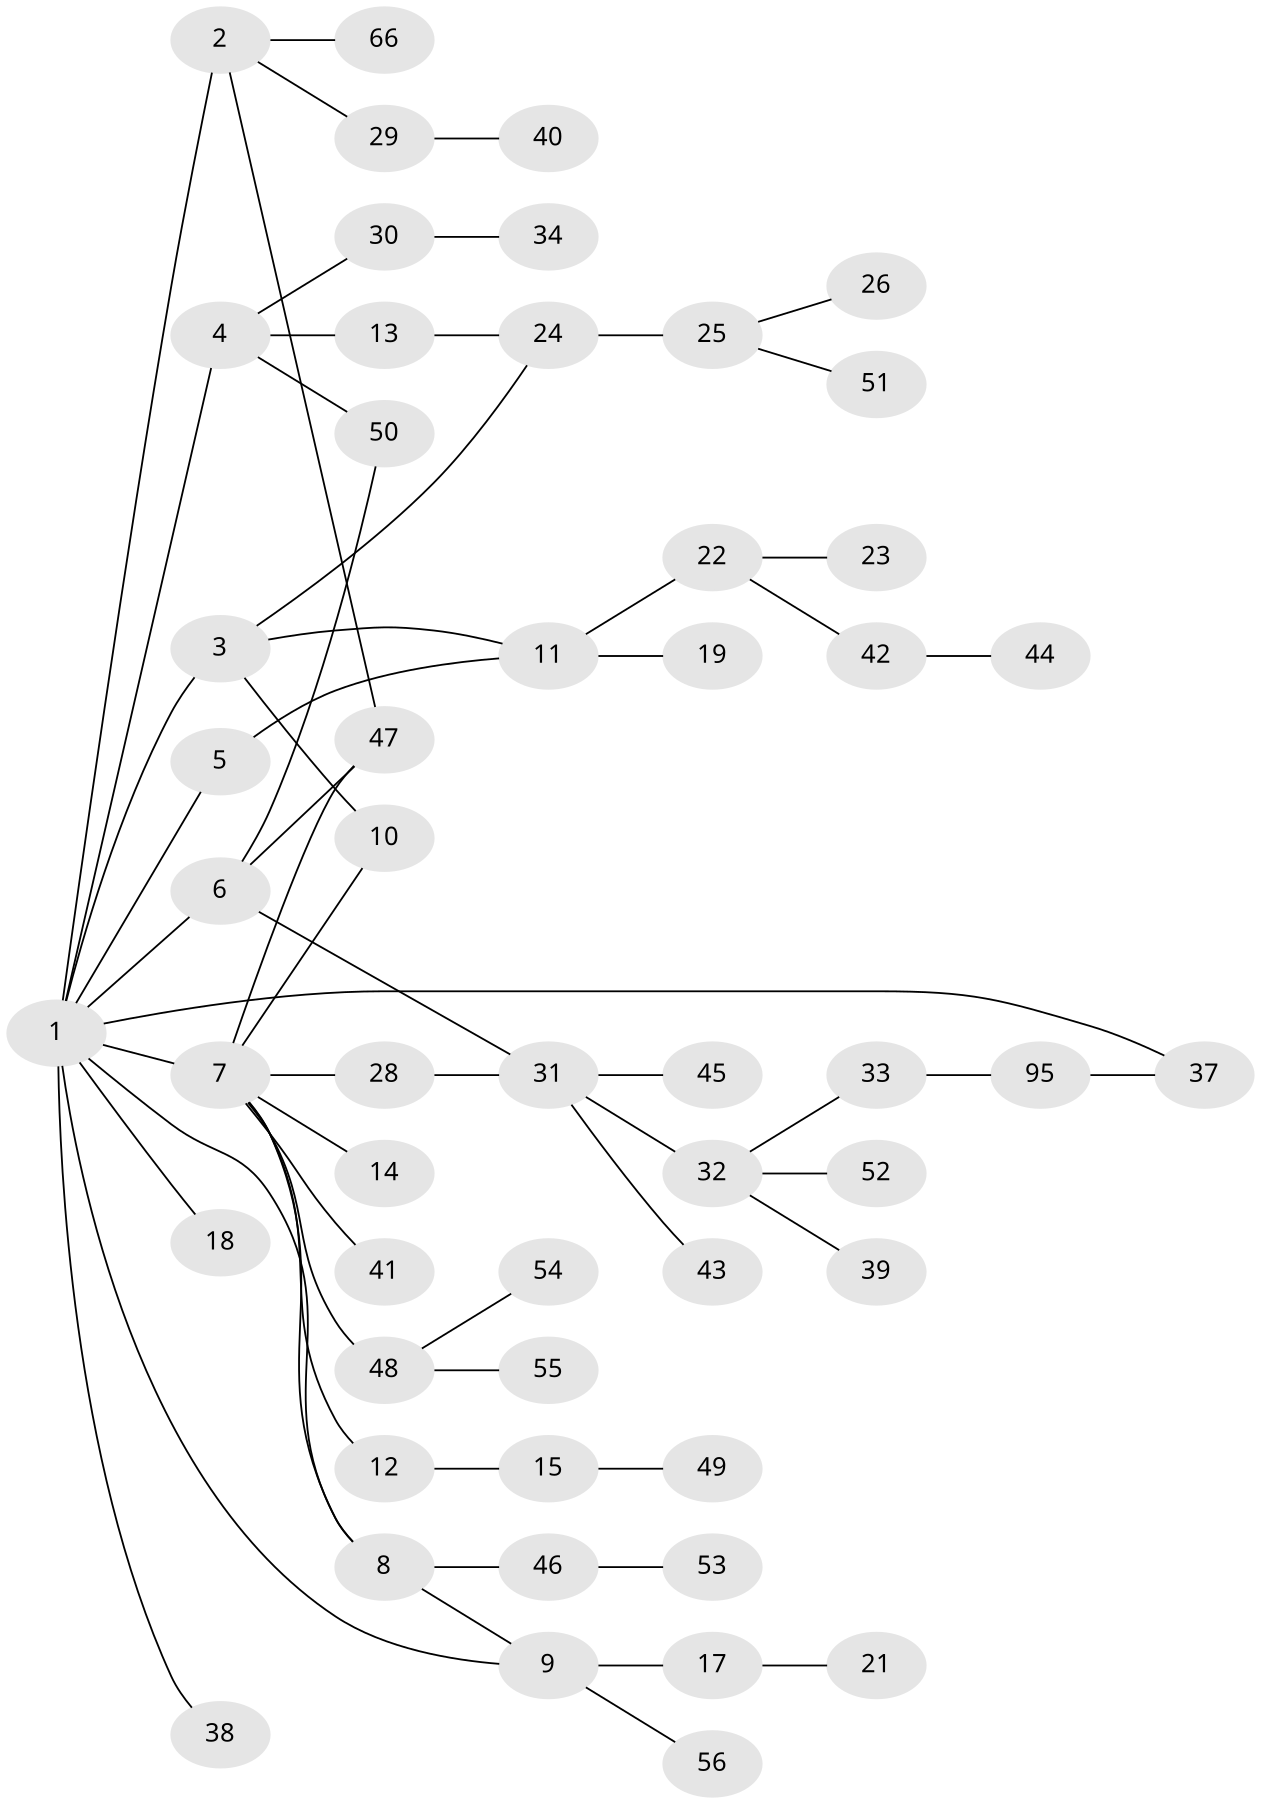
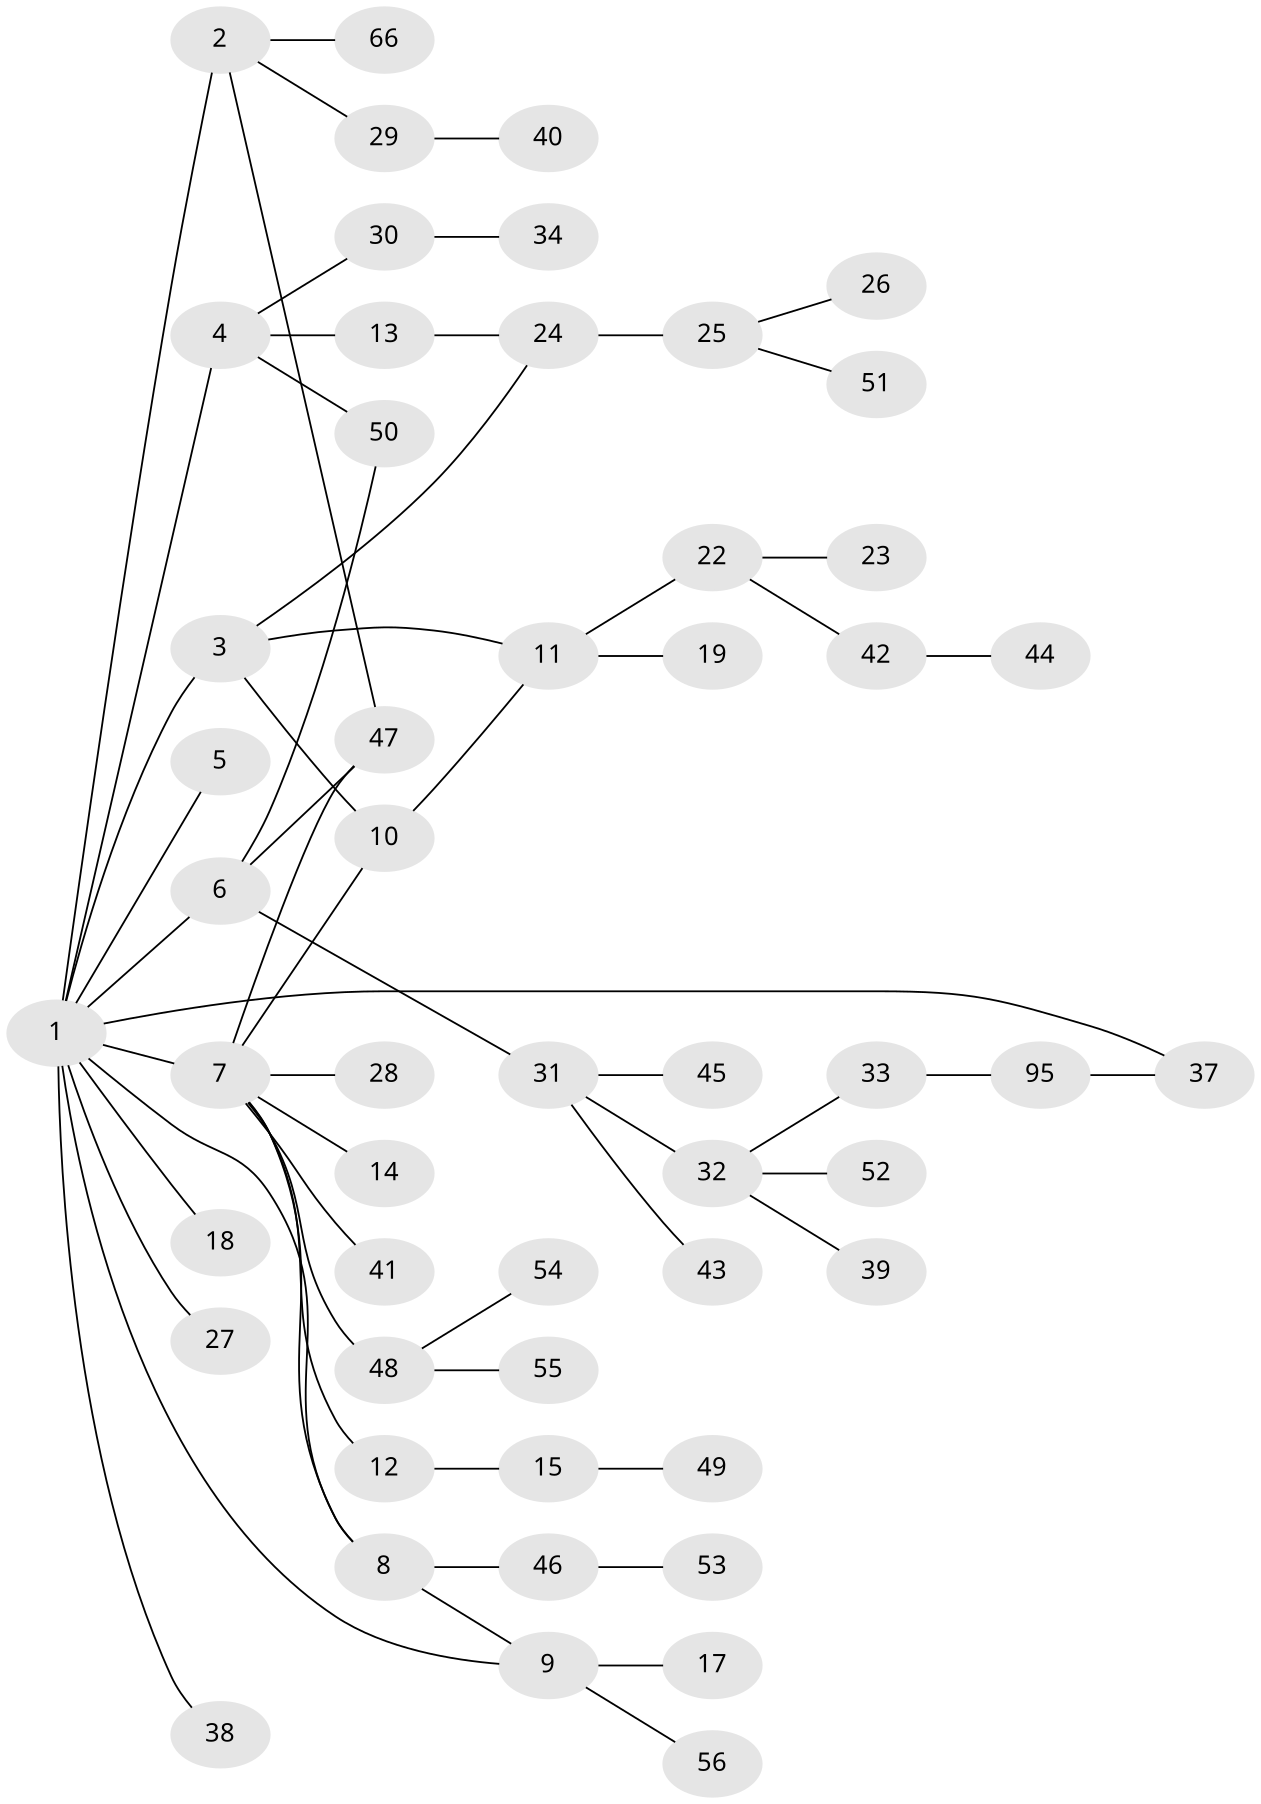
(358, 683) -> (469, 749)
(467, 1075) -> none
none -> (220, 1341)
(876, 1666) -> none
